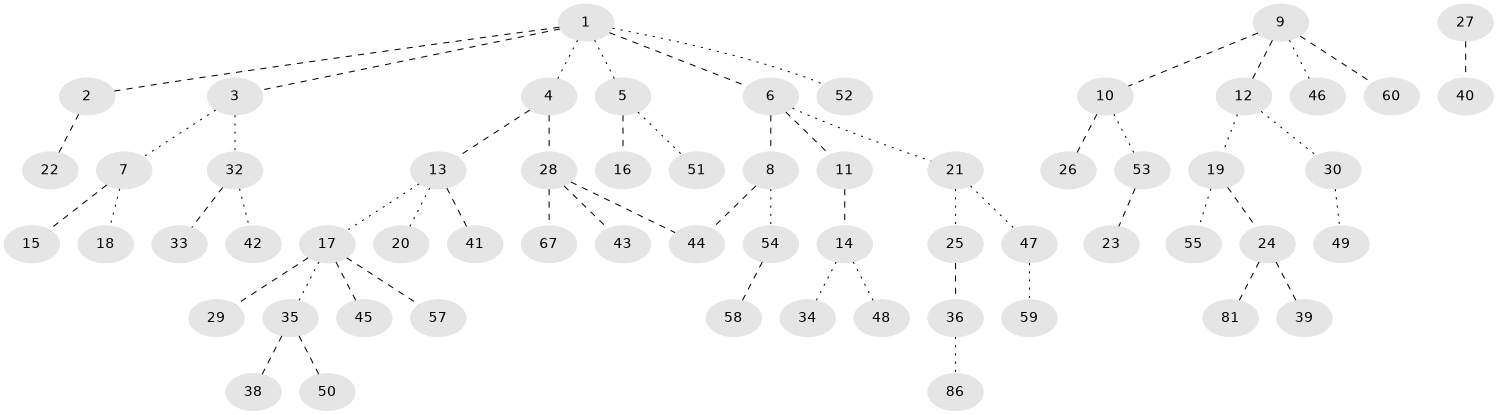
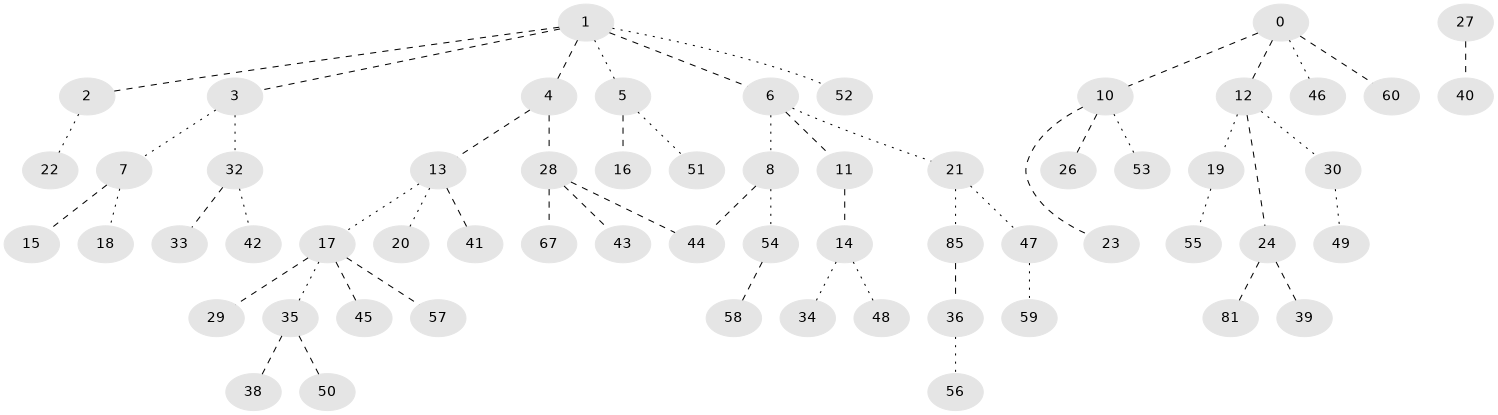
(1281, 23) -> (1281, 23)
(568, 60) -> (568, 60)
(69, 133) -> (69, 133)
(771, 134) -> (771, 134)
(1127, 207) -> (1026, 173)
(1242, 207) -> (1256, 170)
(956, 244) -> (956, 244)
(956, 392) -> (956, 392)
